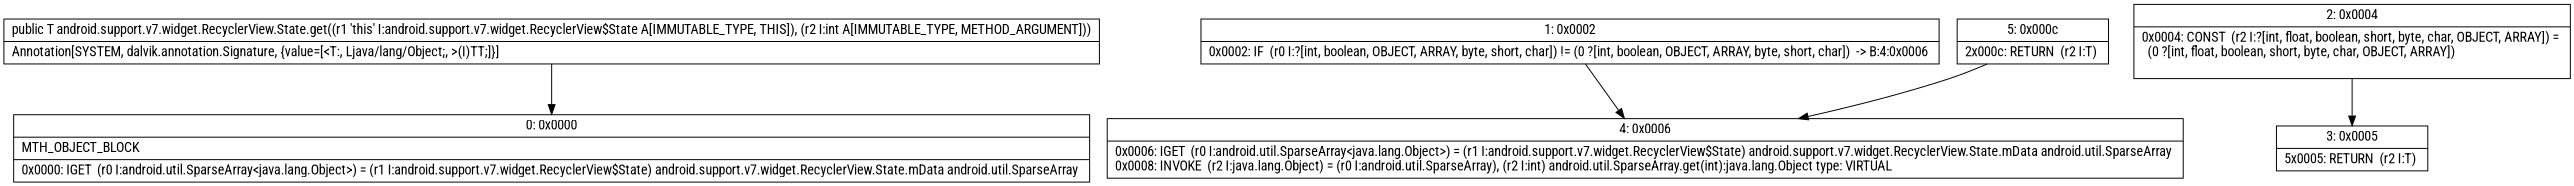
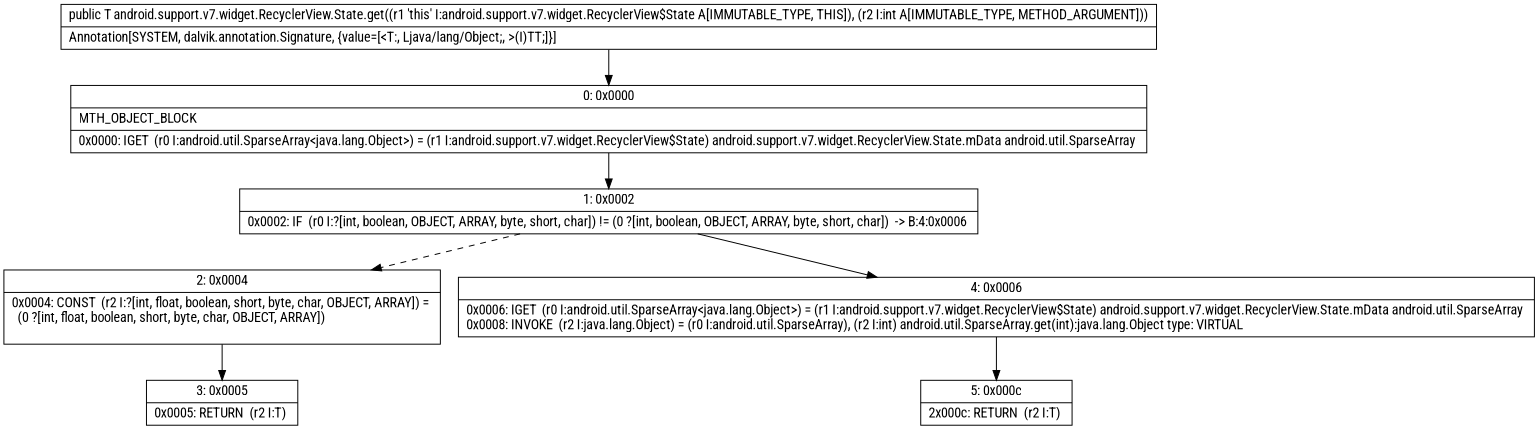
(1899, 94) -> (996, 354)
(2352, 159) -> (222, 414)
none -> (609, 166)
none -> (451, 251)
